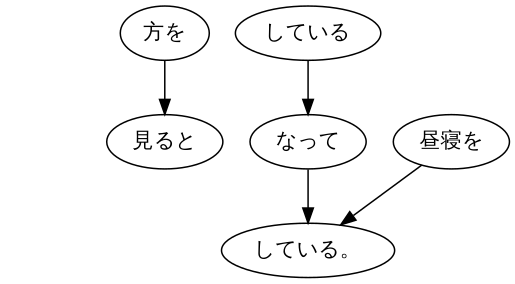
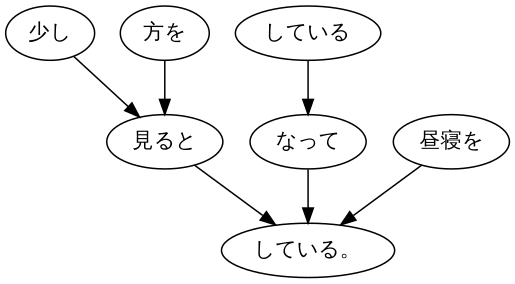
none -> (50, 33)
none -> (229, 190)
